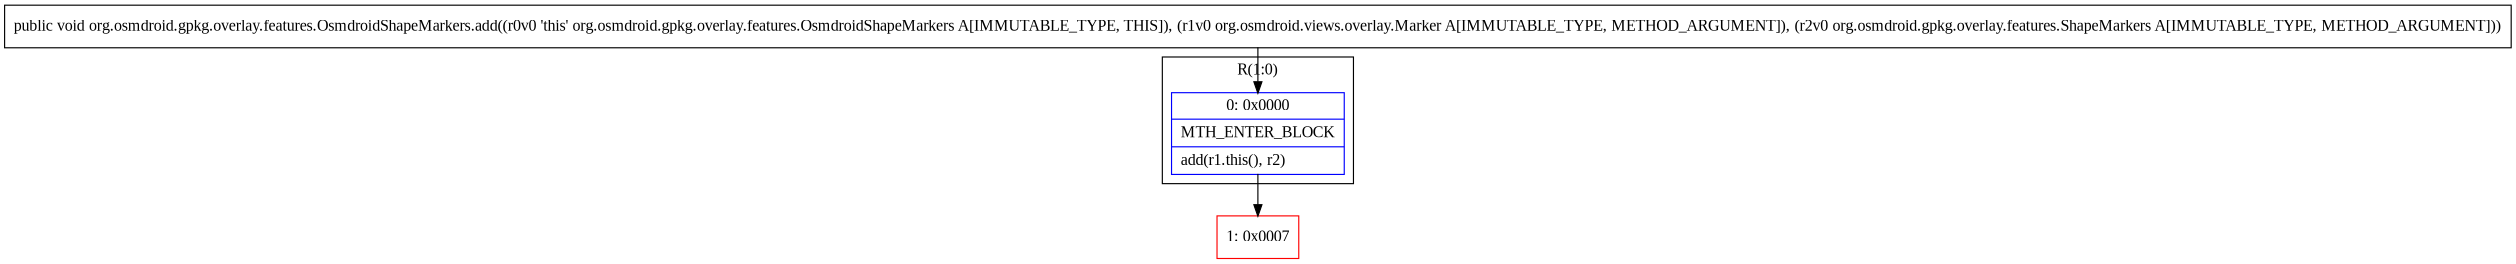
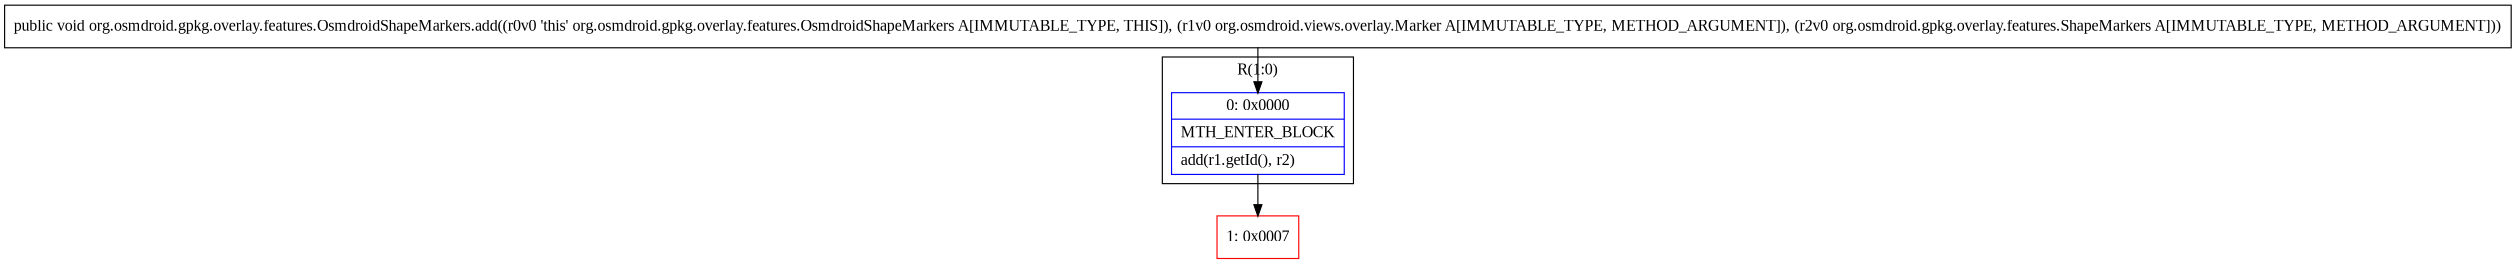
(1233, 160) -> (1238, 160)
